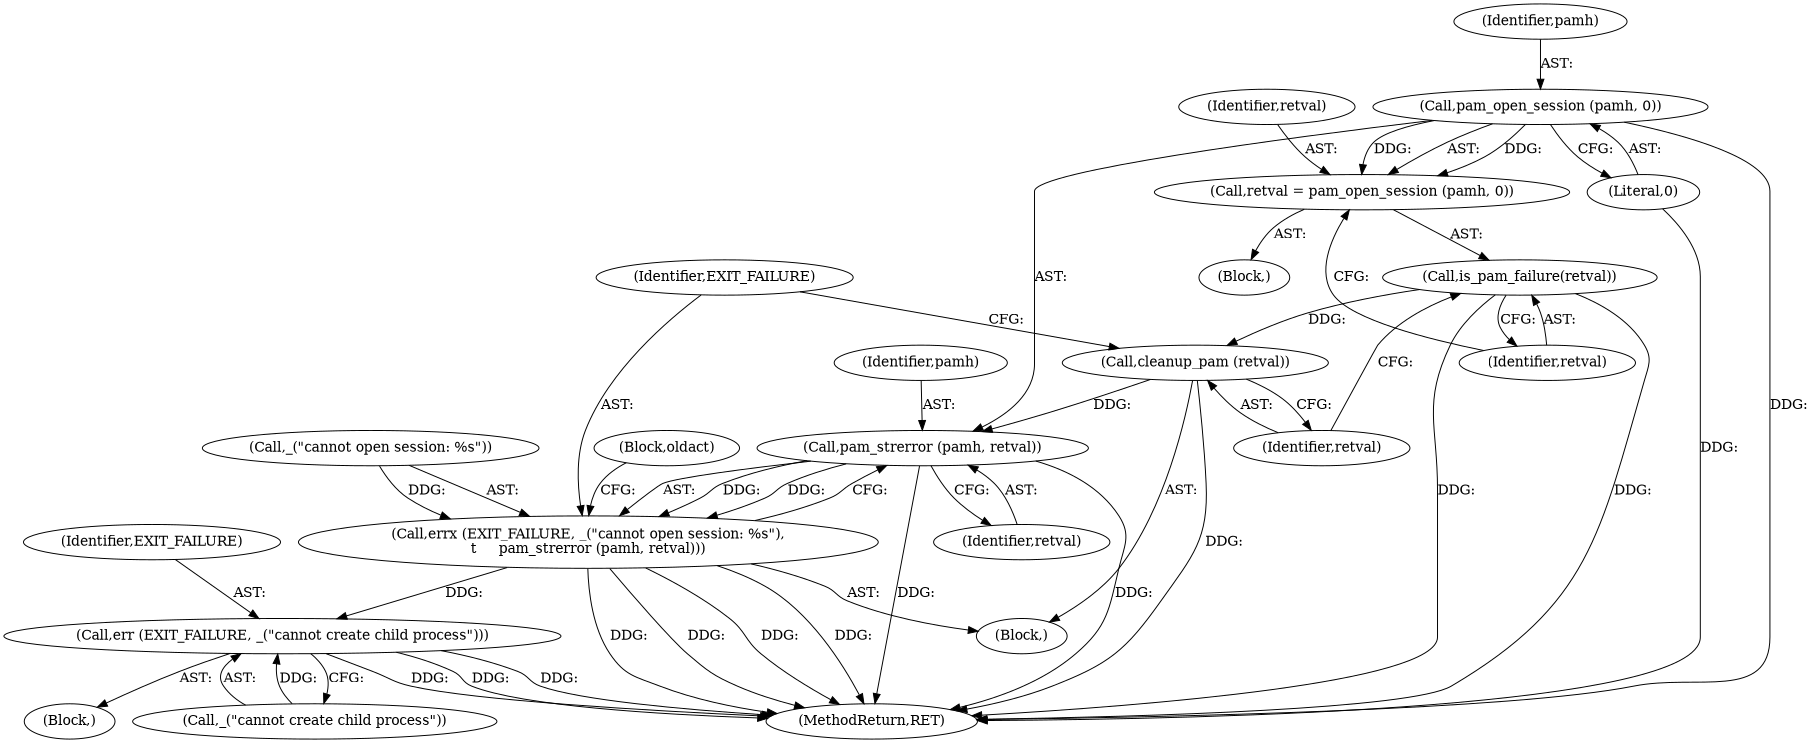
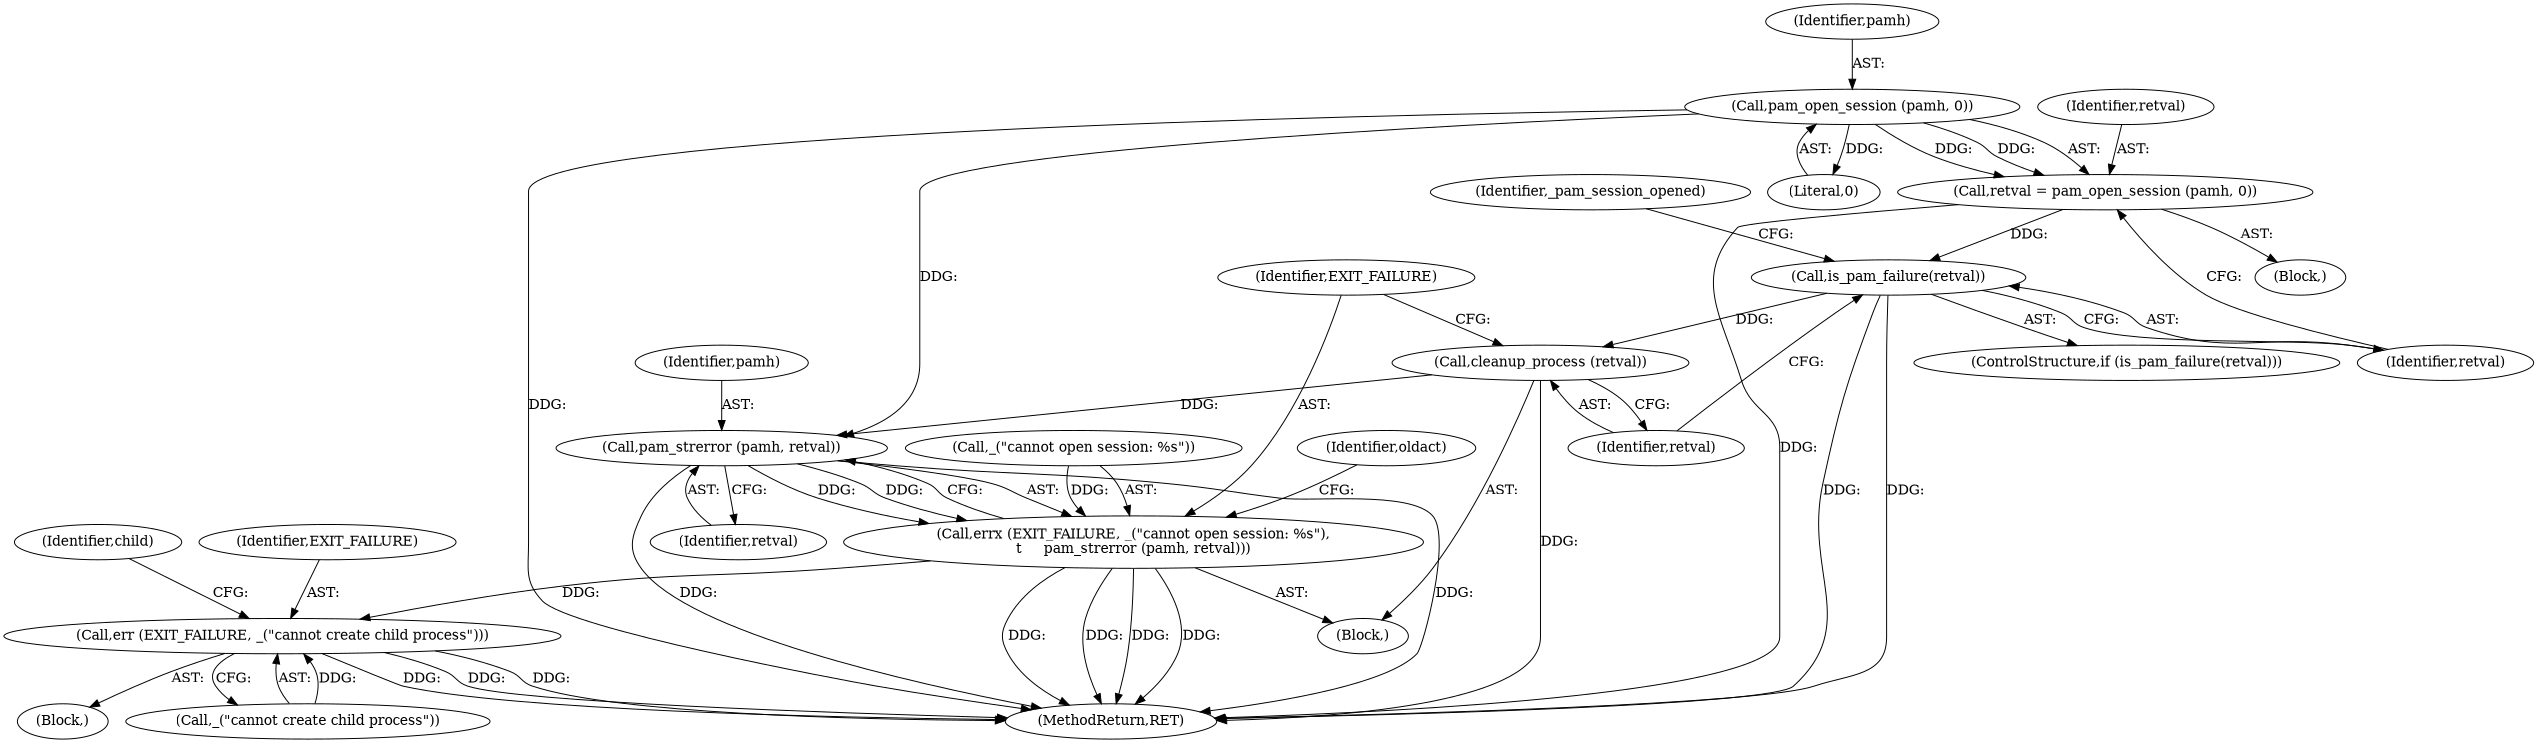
(1598, 150) -> (1866, 150)
none -> (1590, 192)
(1469, 235) -> (2031, 235)
(1053, 277) -> (941, 277)
(1195, 363) -> (1540, 363)
none -> (2127, 363)
(667, 448) -> (1387, 448)
none -> (98, 542)
(1570, 688) -> (1780, 595)
